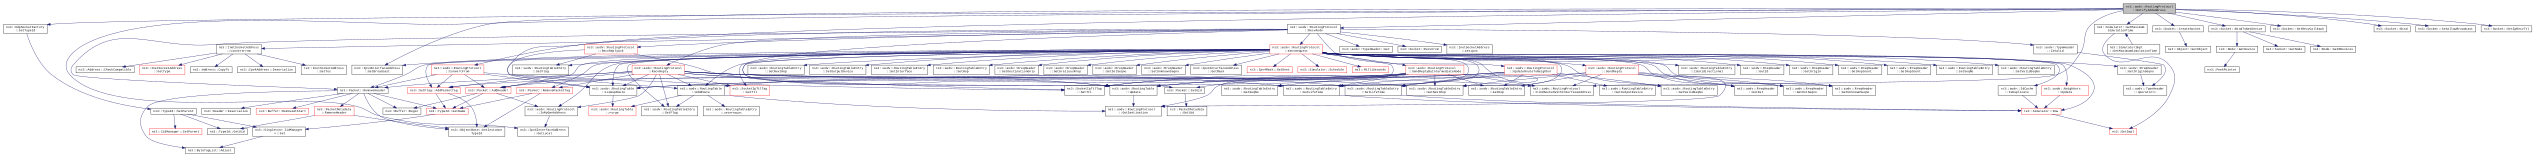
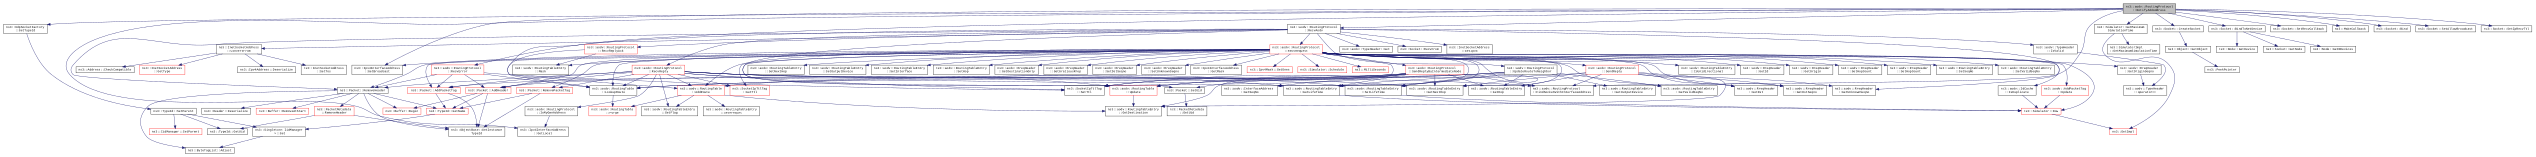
none -> (2350, 29)
(2130, 40) -> (2124, 38)
(908, 53) -> none
(922, 53) -> none
(2230, 58) -> (2204, 59)
(1667, 67) -> (1794, 40)
(211, 70) -> none
(458, 70) -> (458, 70)
(541, 70) -> (541, 70)
(1531, 70) -> (1531, 70)
(869, 84) -> none
(434, 90) -> (434, 90)
(701, 90) -> (701, 90)
(1133, 90) -> (1133, 90)
(1250, 90) -> (1250, 90)
(2065, 90) -> (2065, 90)
(516, 100) -> (483, 109)
(402, 111) -> (402, 111)
(1133, 111) -> (1133, 111)
